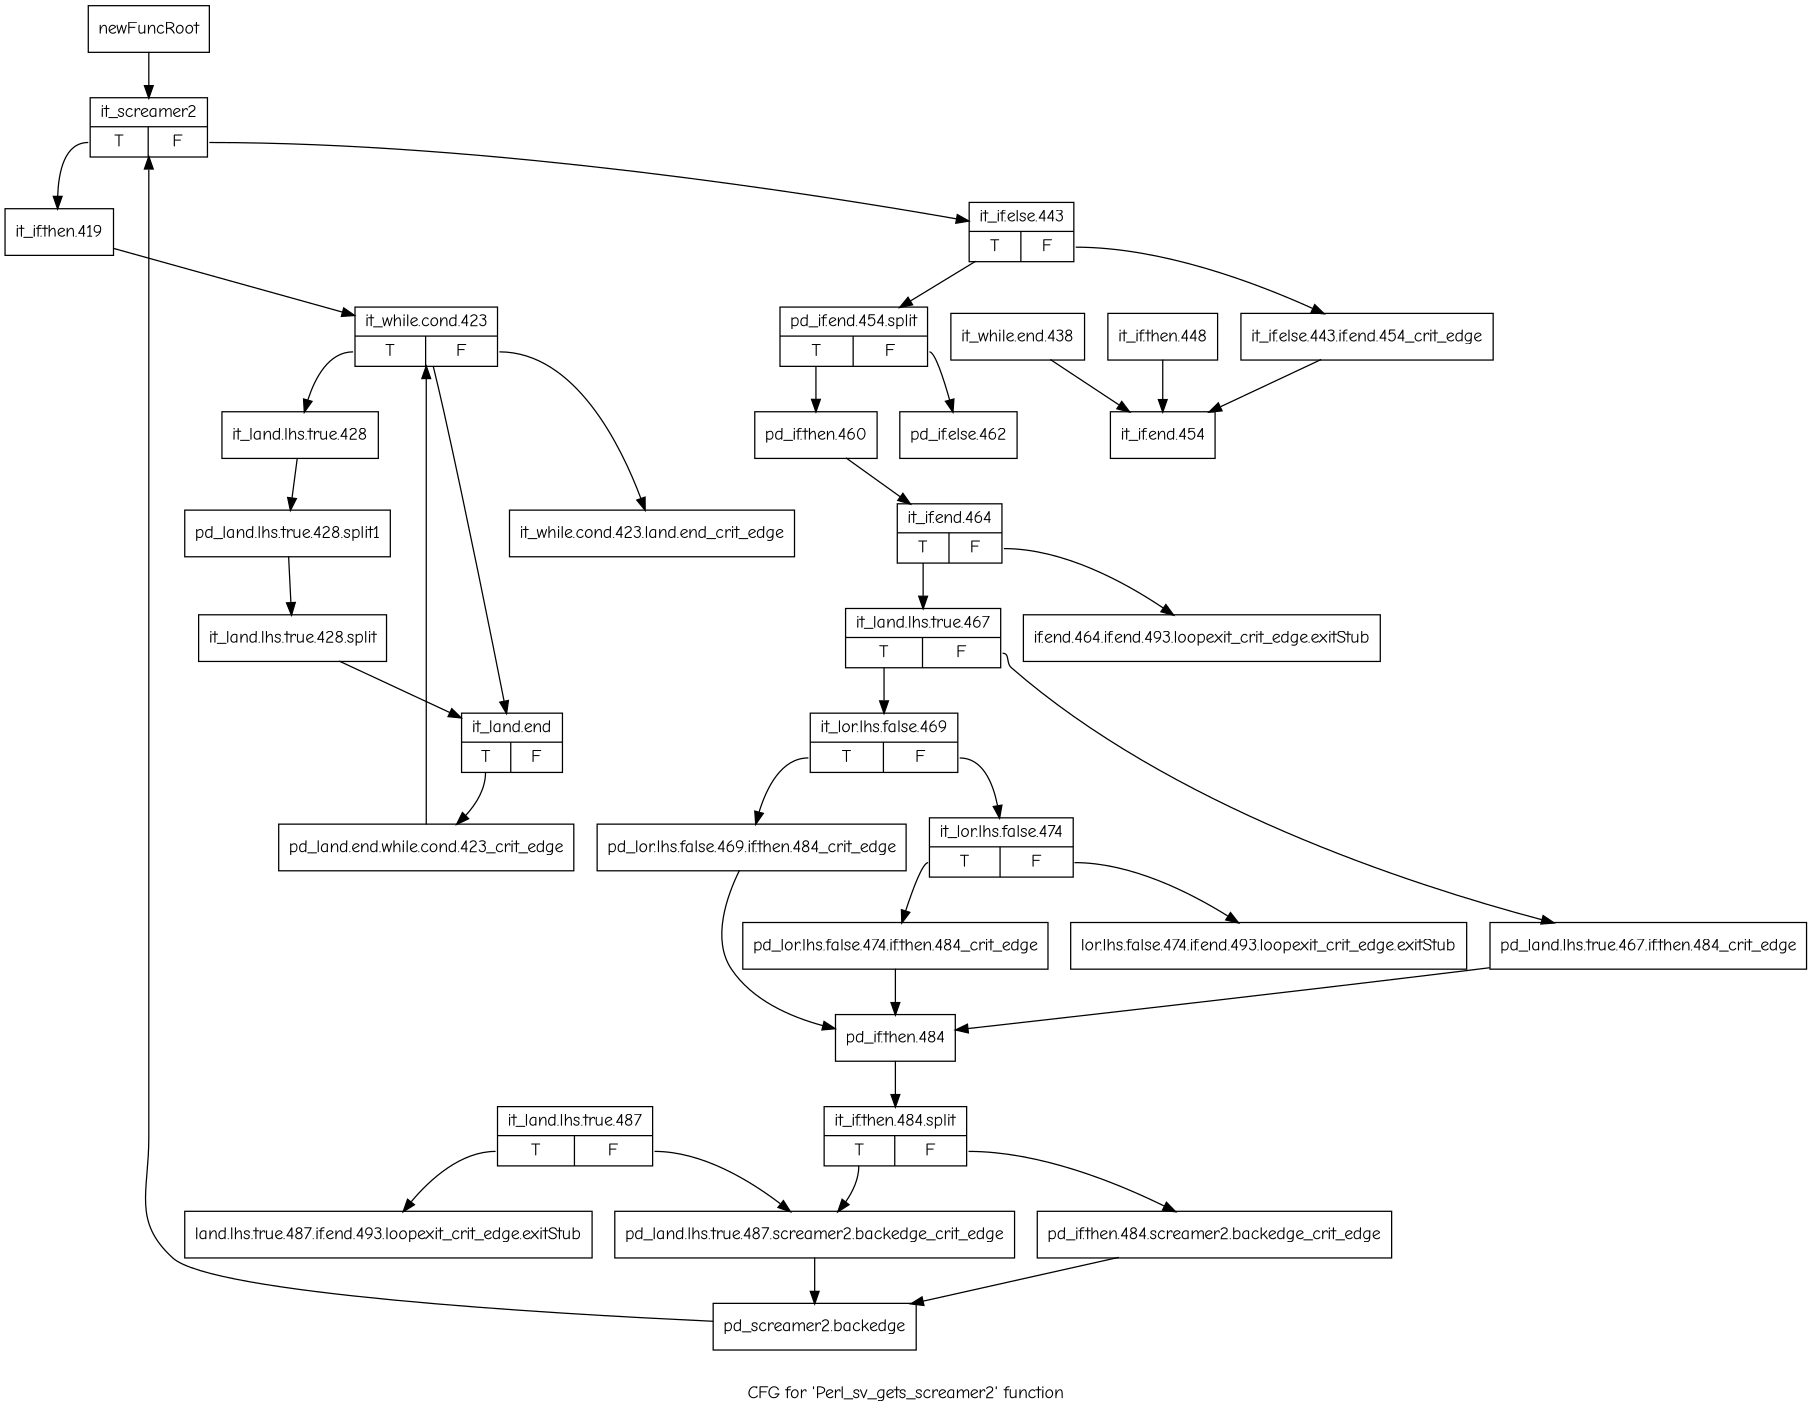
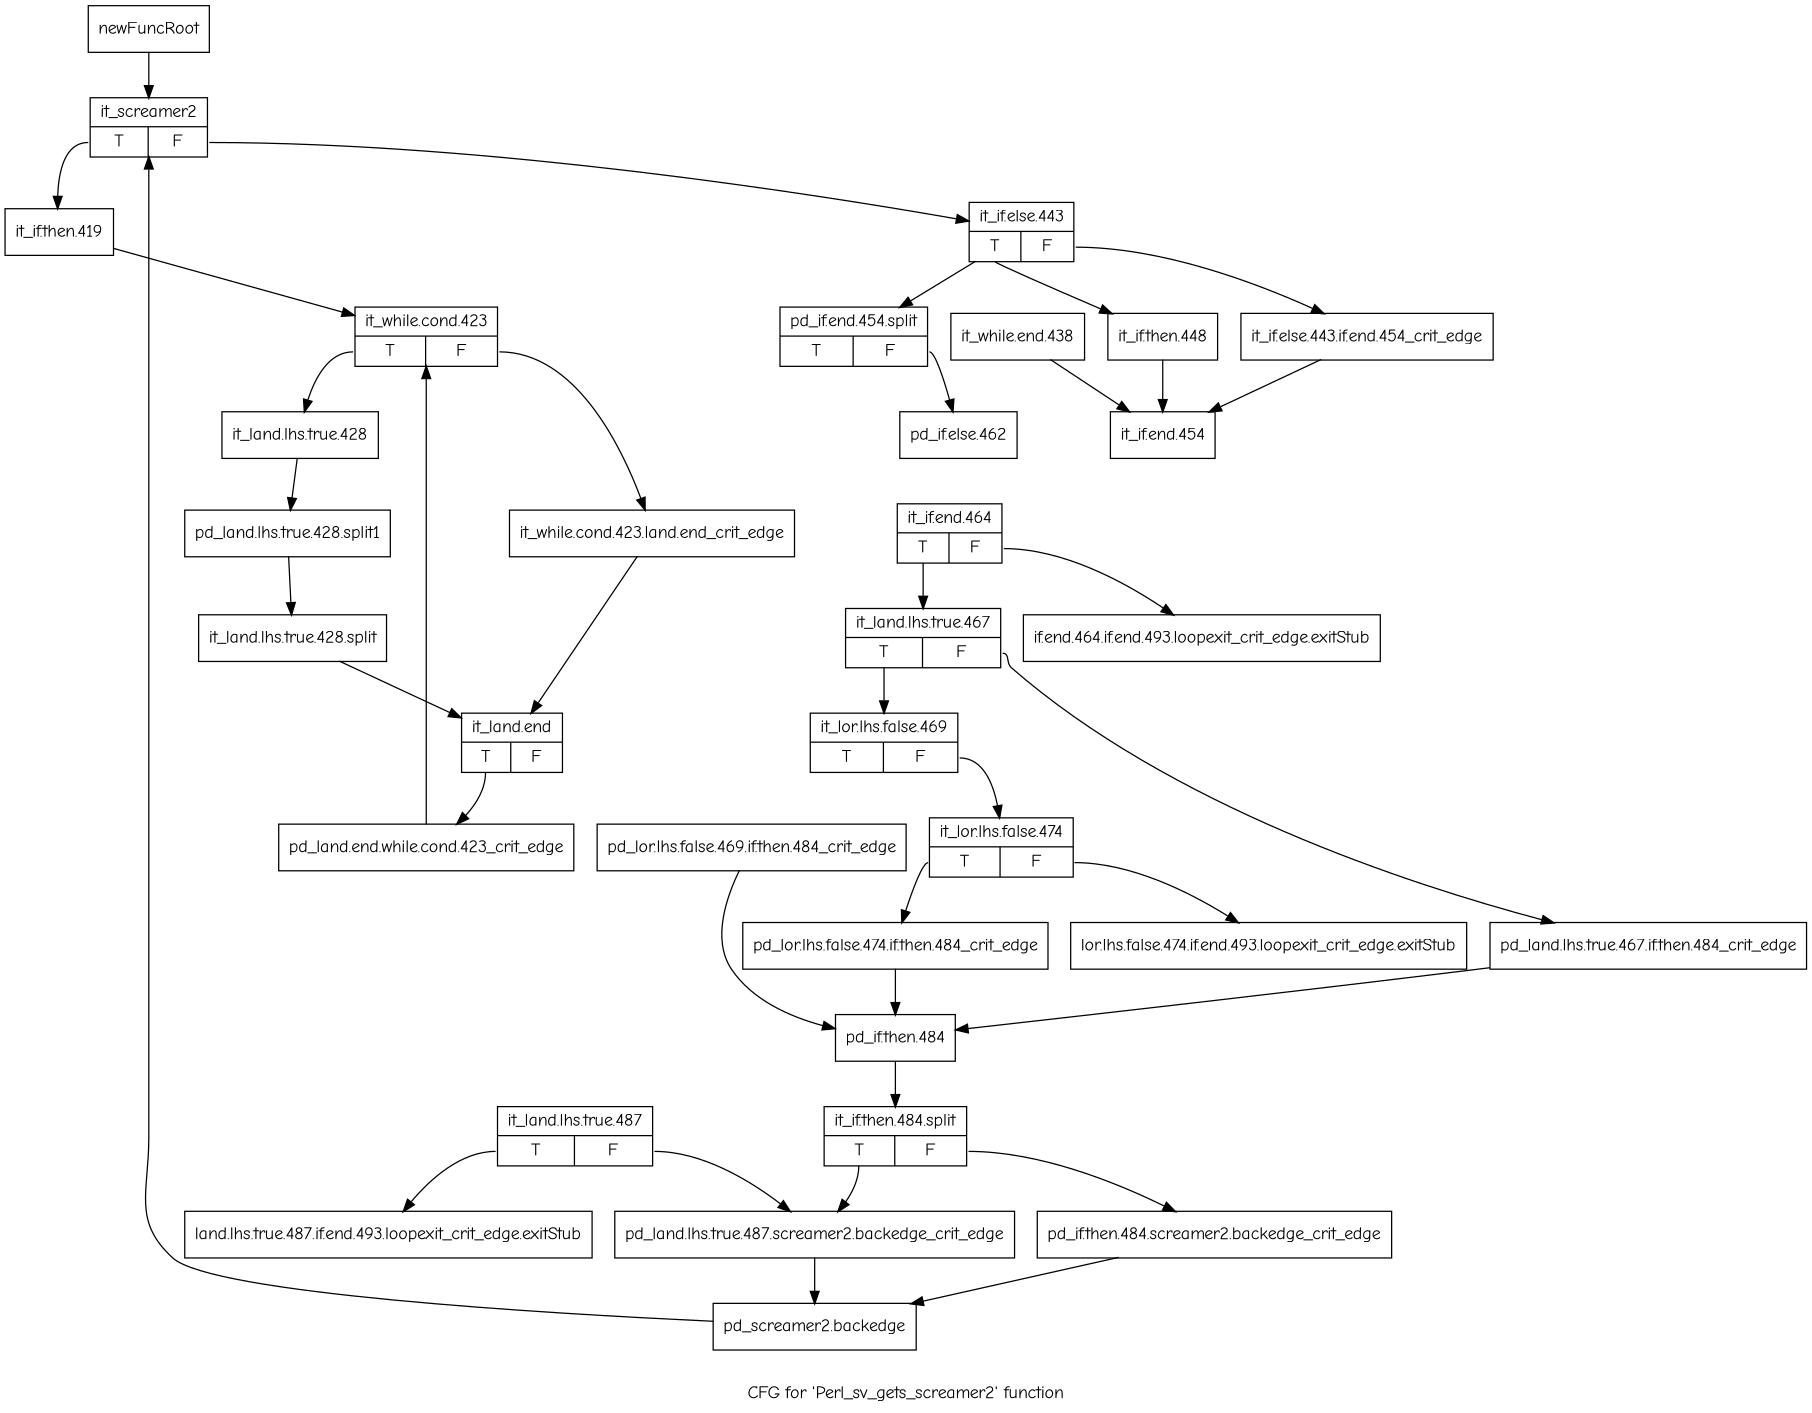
none -> (1047, 286)
(816, 435) -> none
(470, 533) -> (588, 630)
(776, 777) -> none
